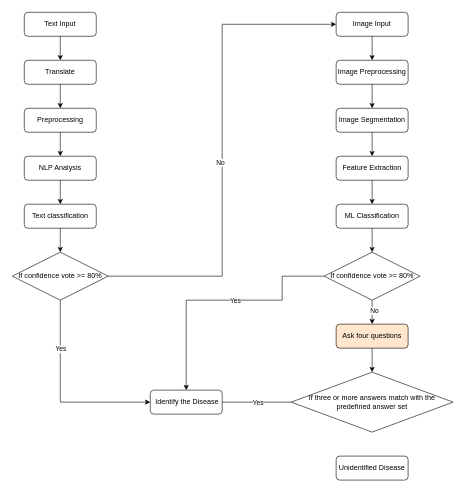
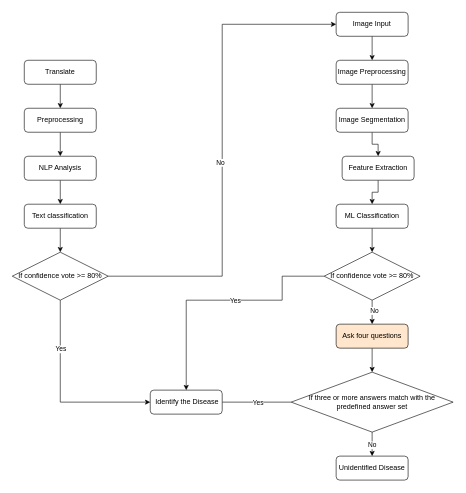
(60, 24) -> none
(60, 54) -> none
(372, 168) -> (378, 168)
none -> (372, 446)
